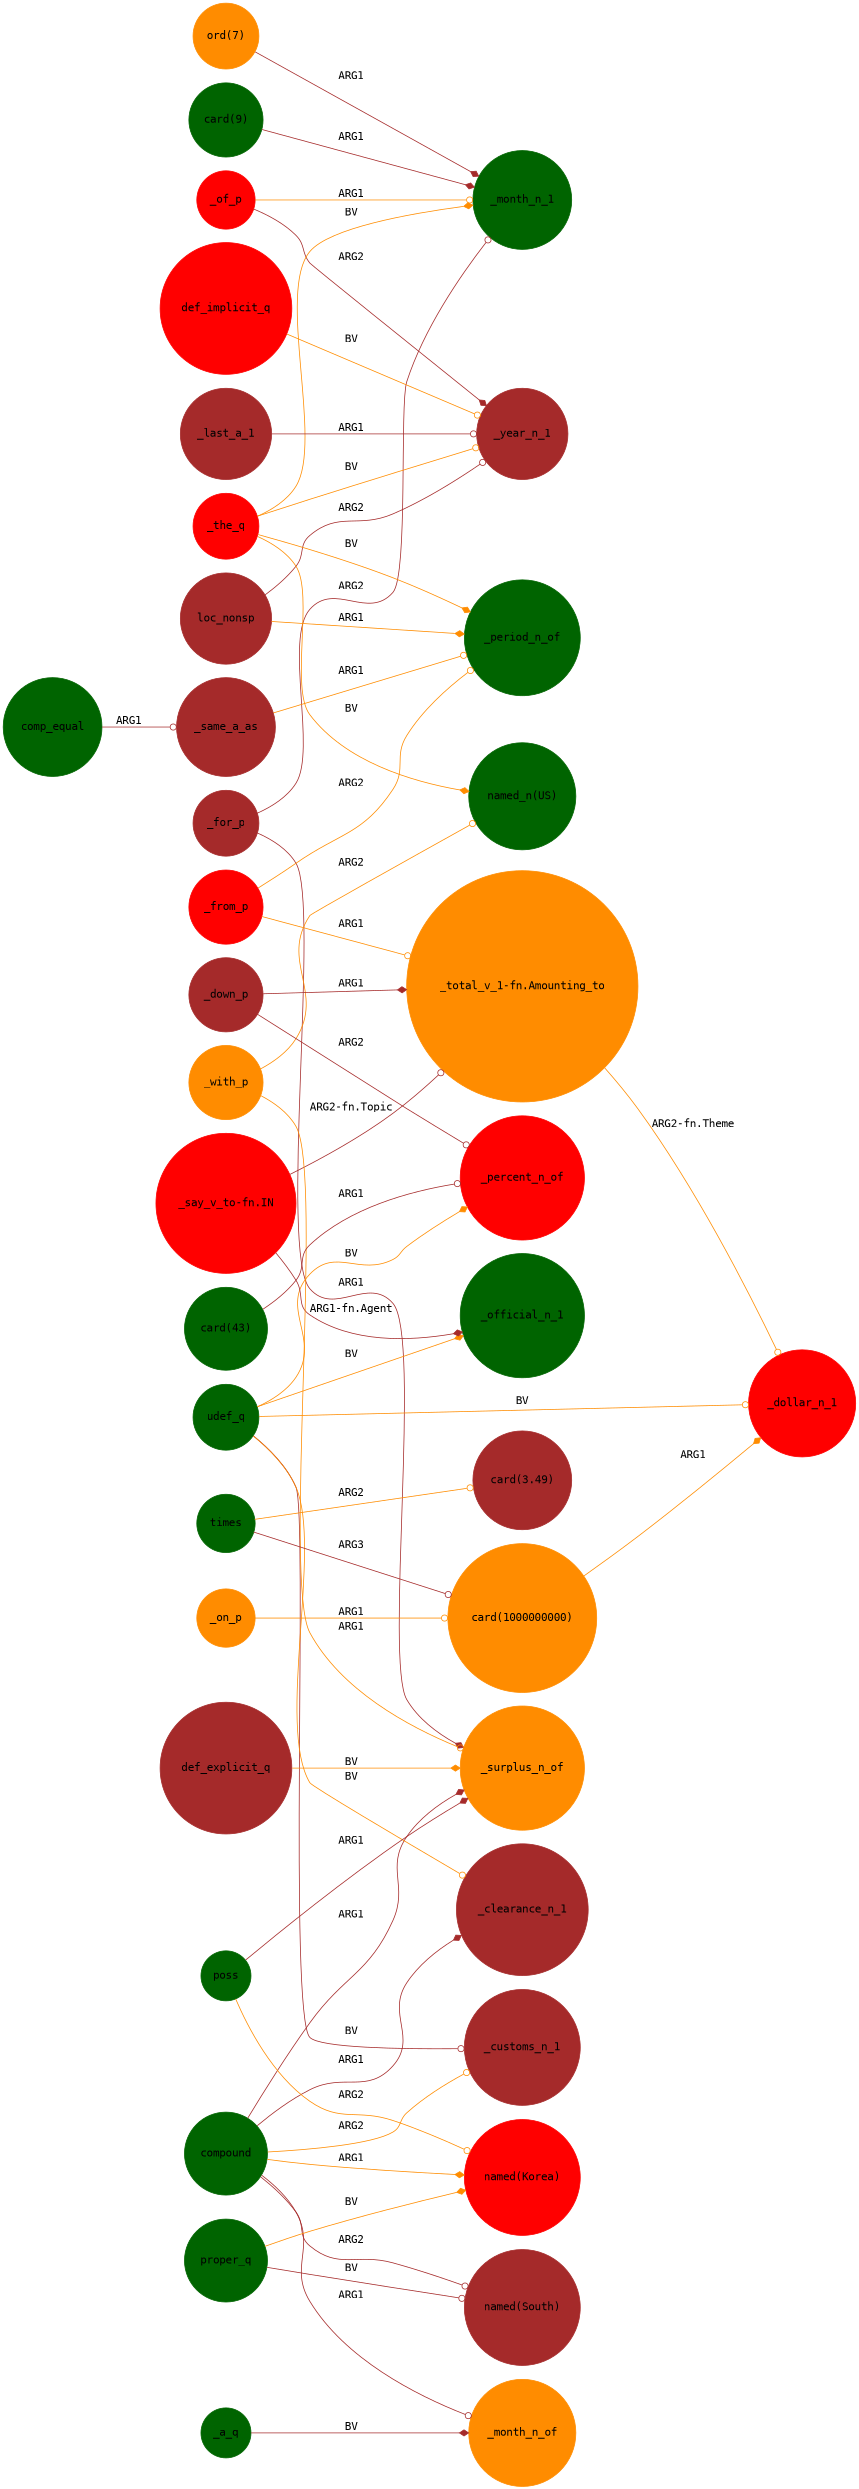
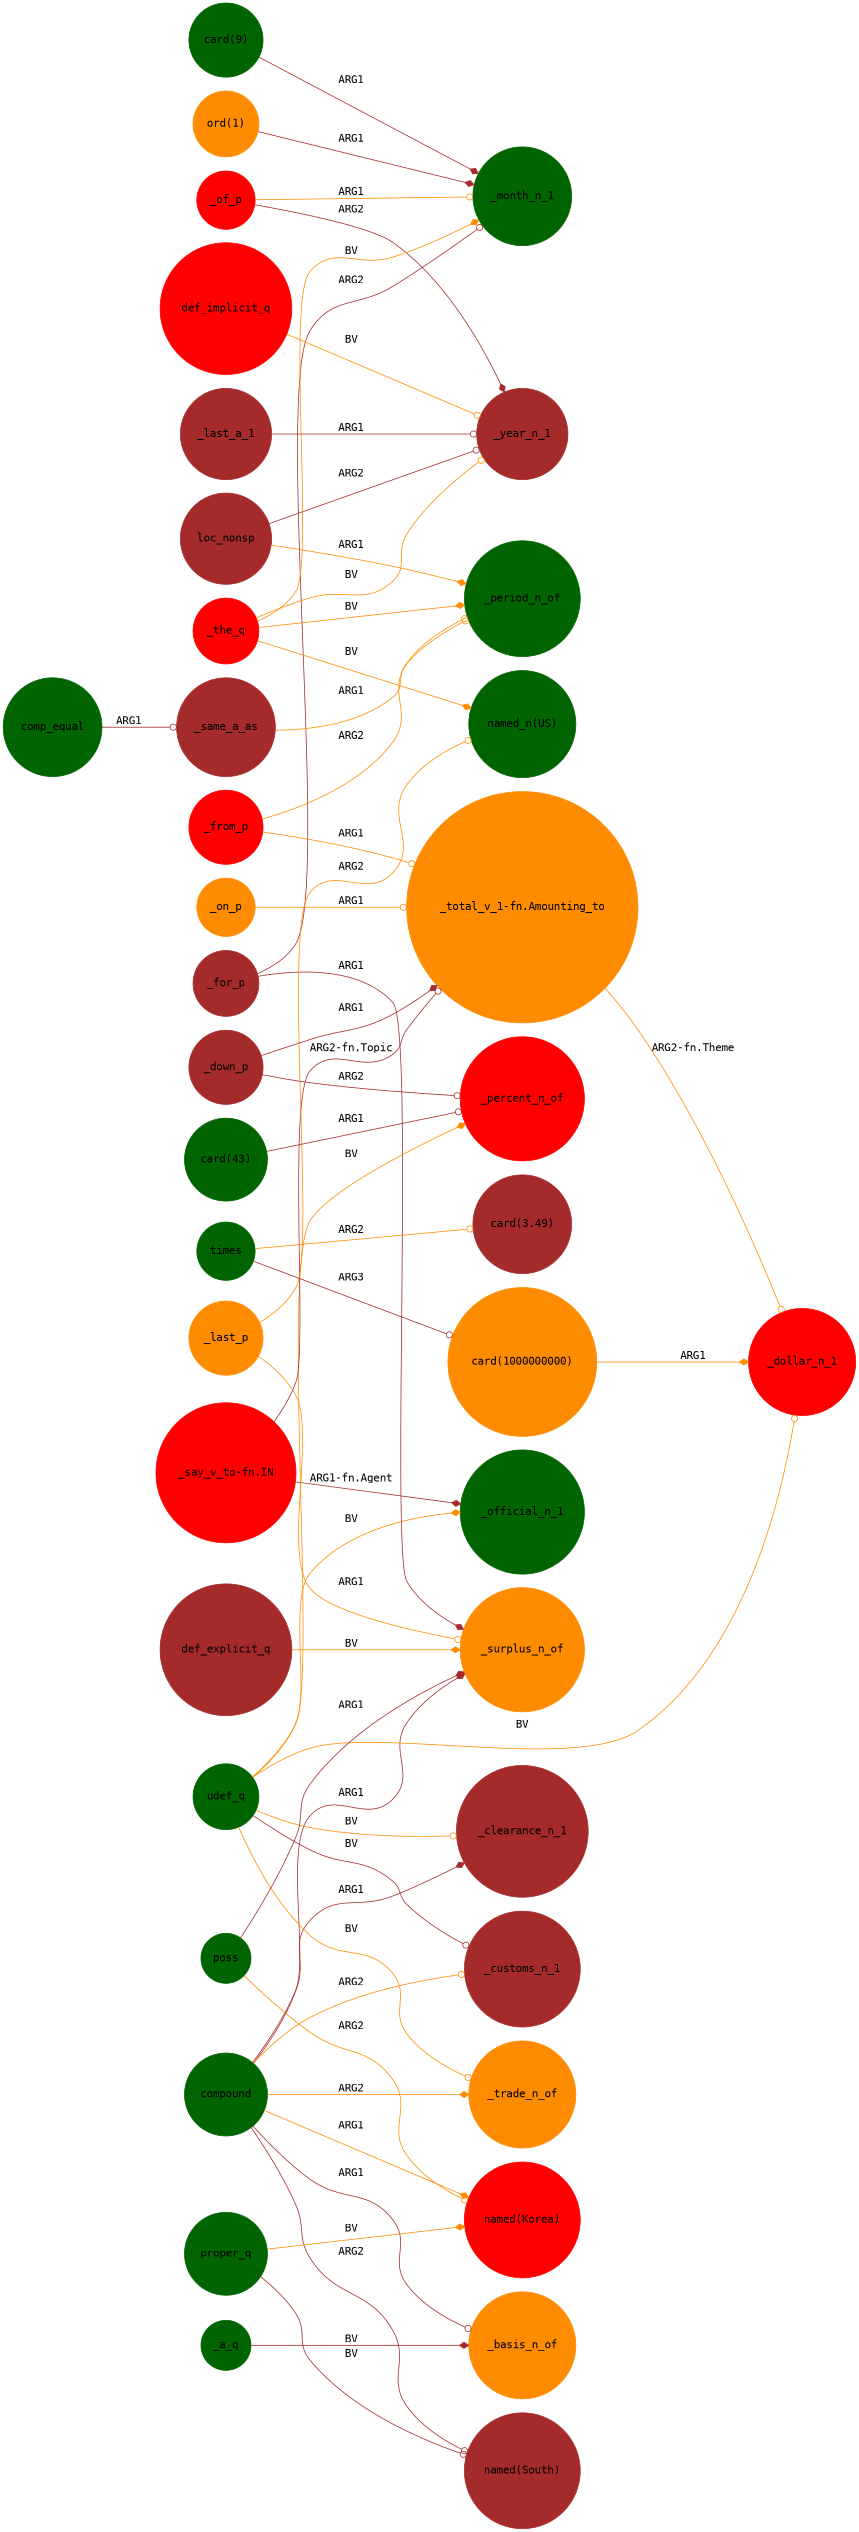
(226, 36) -> (226, 124)
(226, 1083) -> (226, 1338)
(348, 1618) -> (328, 907)
none -> (522, 2095)
(522, 2433) -> (522, 2345)
